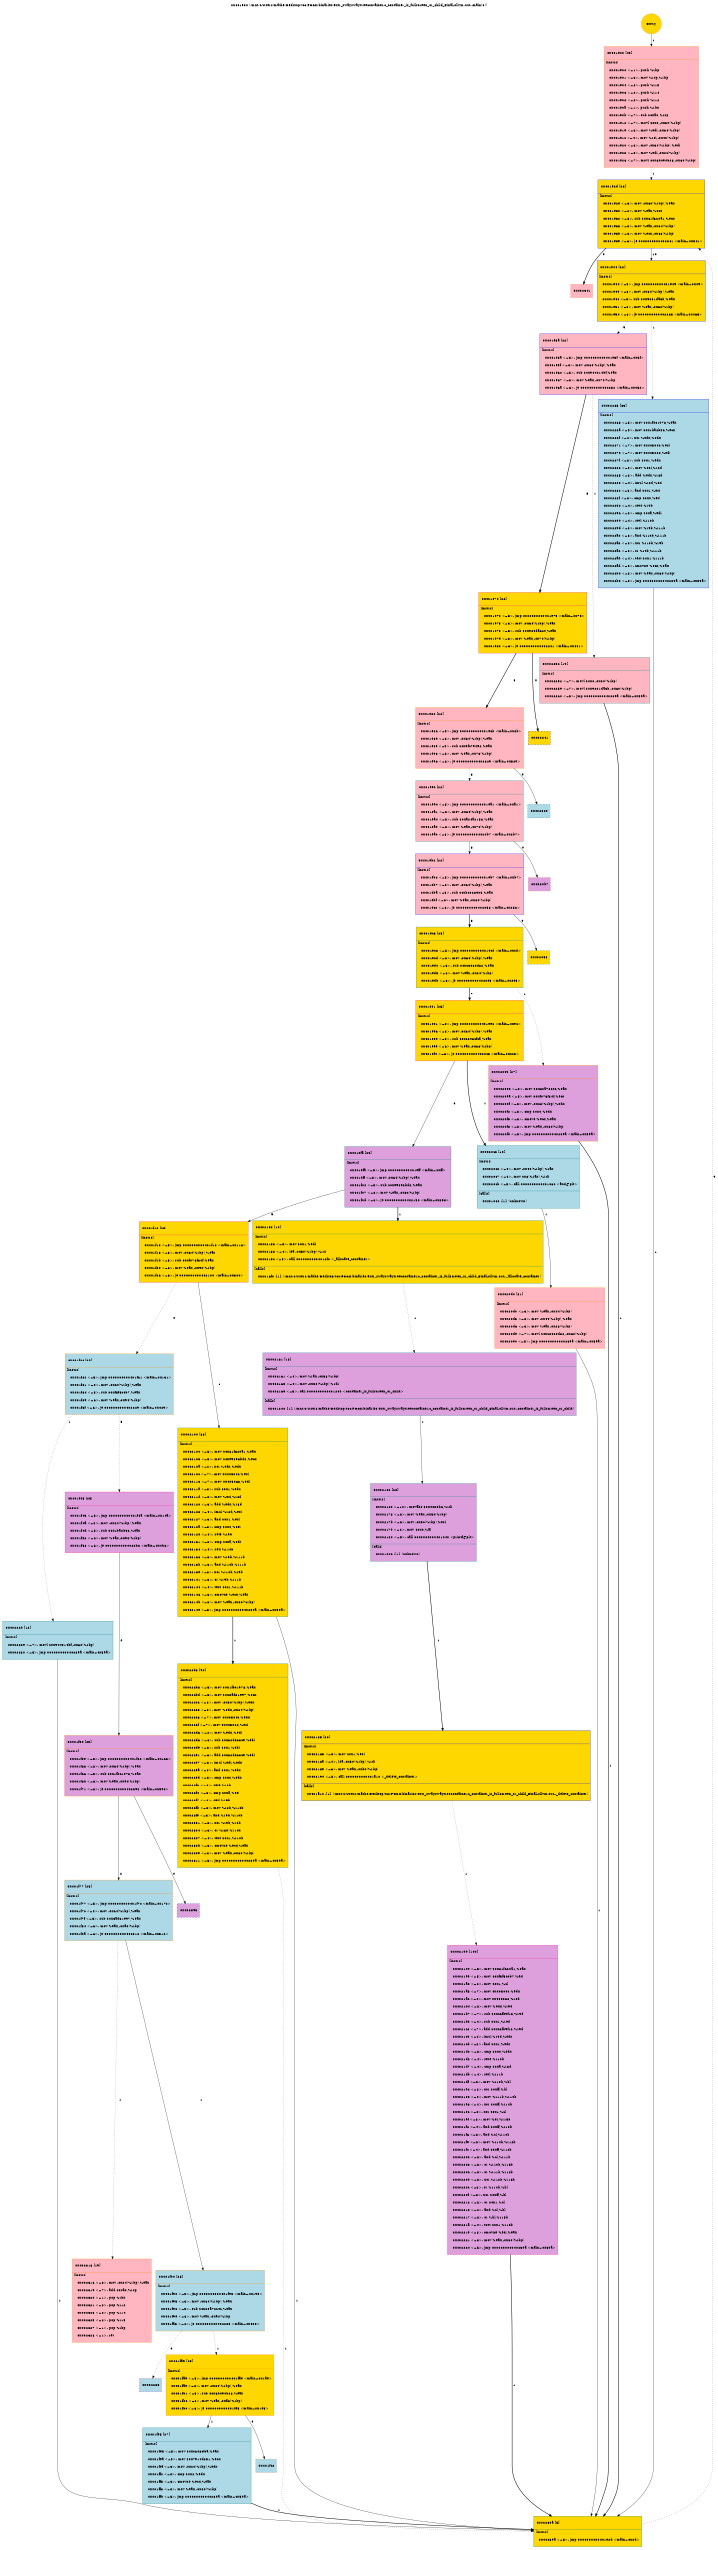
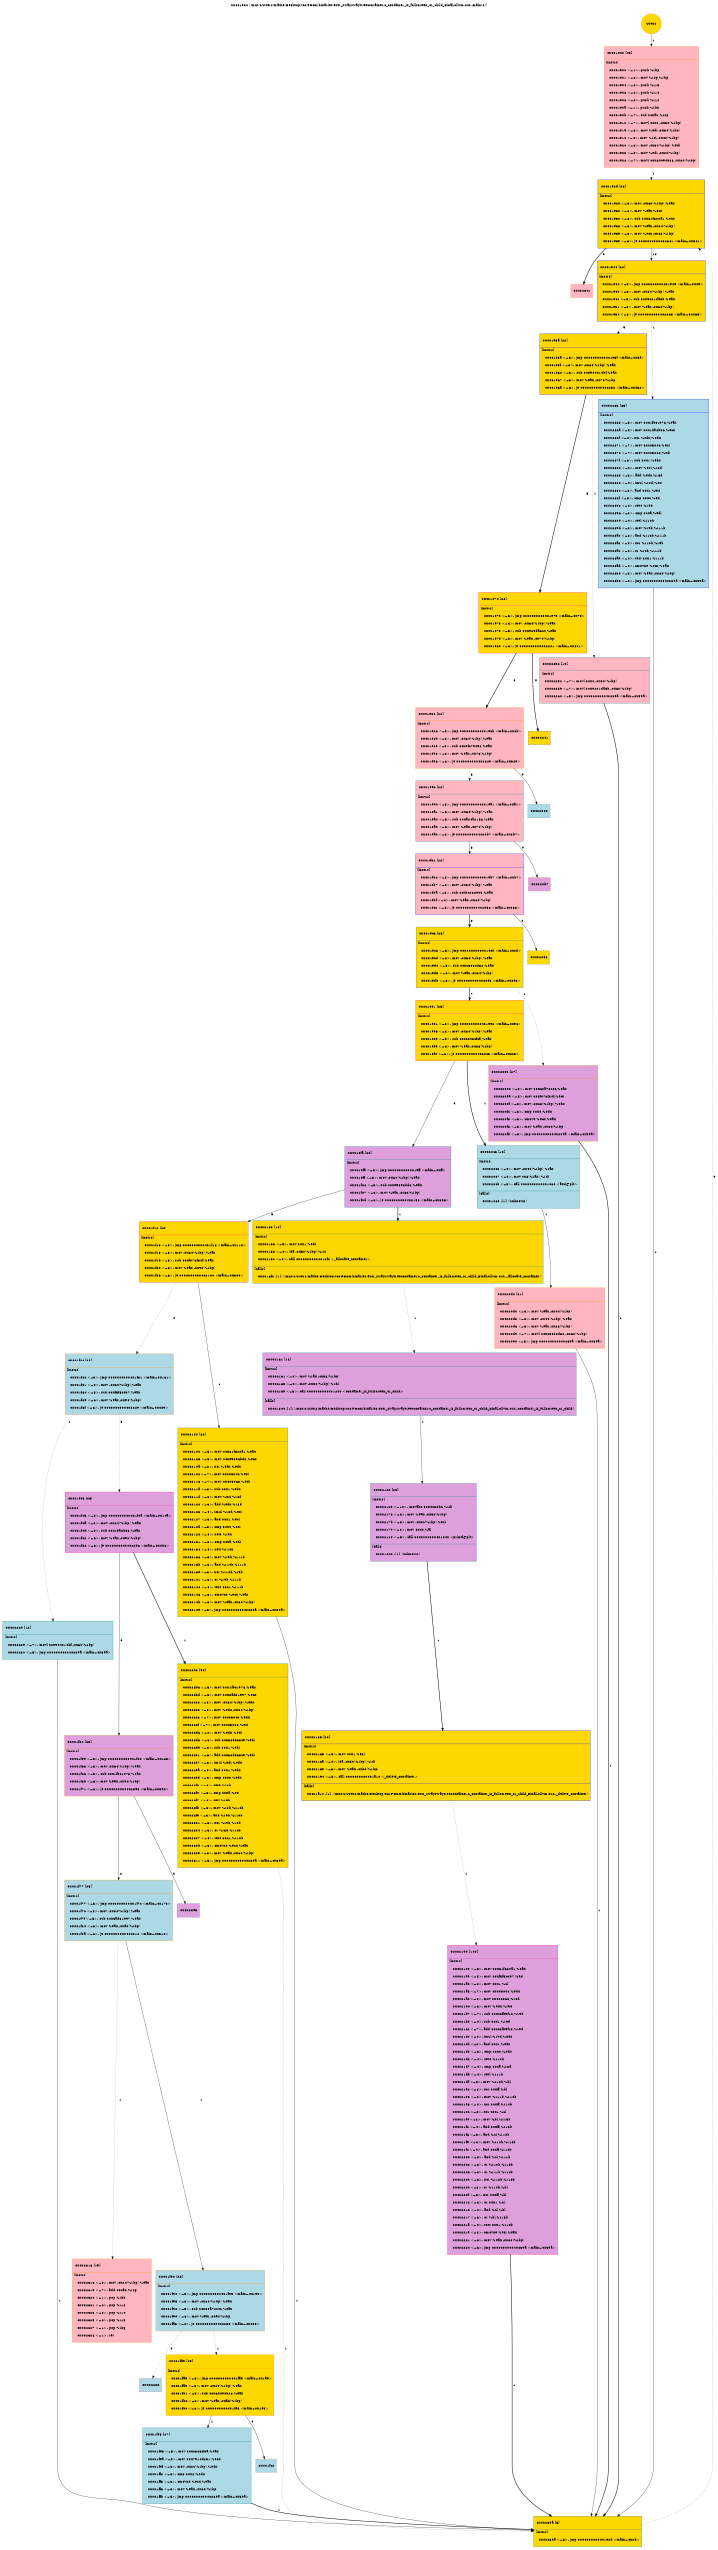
(651, 24) -> (651, 24)
(593, 364) -> (593, 364)
(233, 1639) -> (159, 1607)
